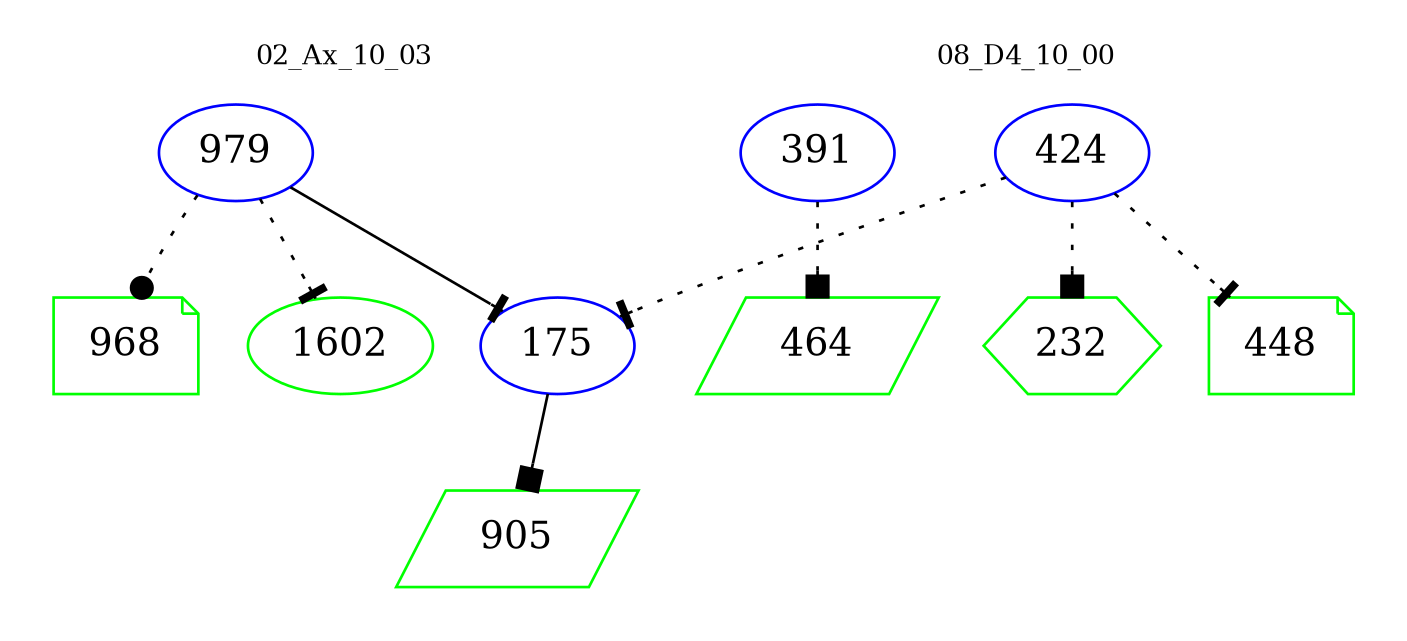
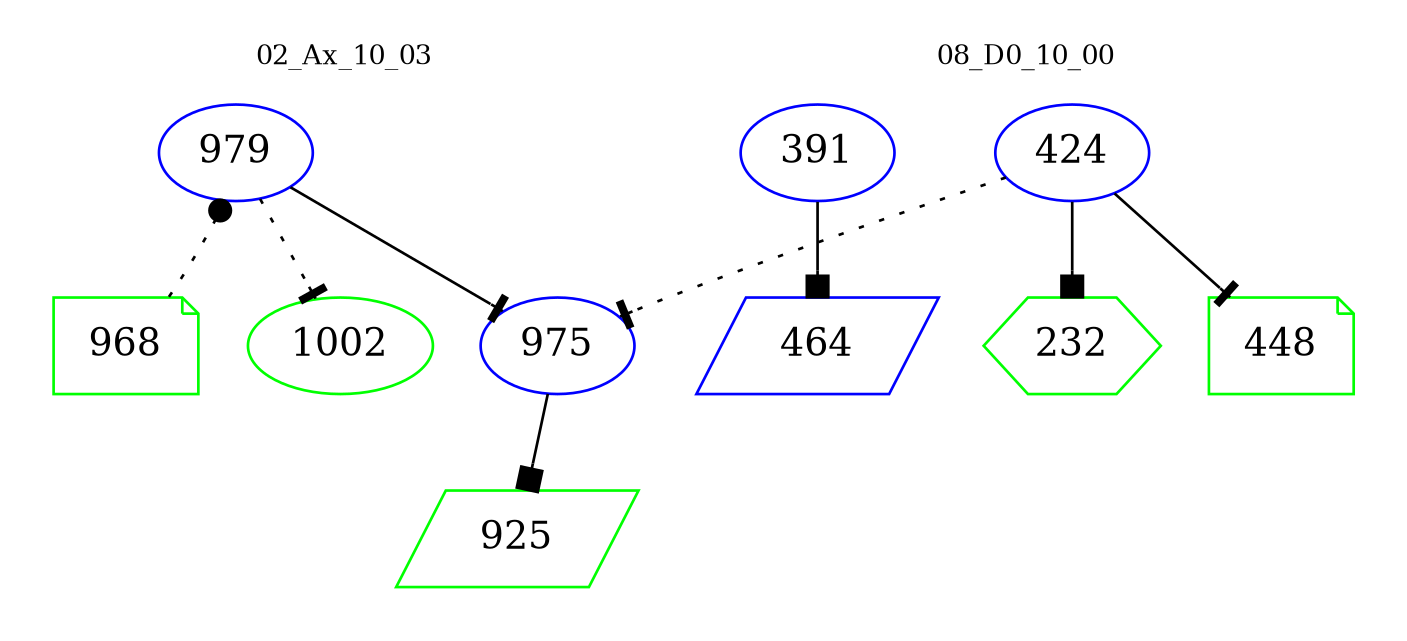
(1027, 58) -> (1027, 58)
(818, 224) -> (818, 224)
(171, 236) -> (193, 259)
(1072, 236) -> (1072, 236)
(1167, 241) -> (1167, 241)
(340, 346) -> (340, 346)
(558, 346) -> (558, 346)
(818, 346) -> (818, 346)
(517, 539) -> (517, 539)
